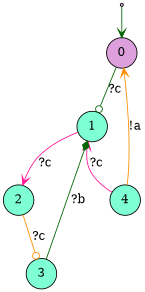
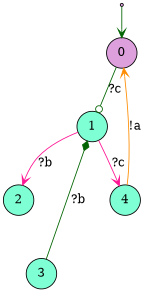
(45, 163) -> (45, 163)
(93, 175) -> (108, 159)
(29, 234) -> none
